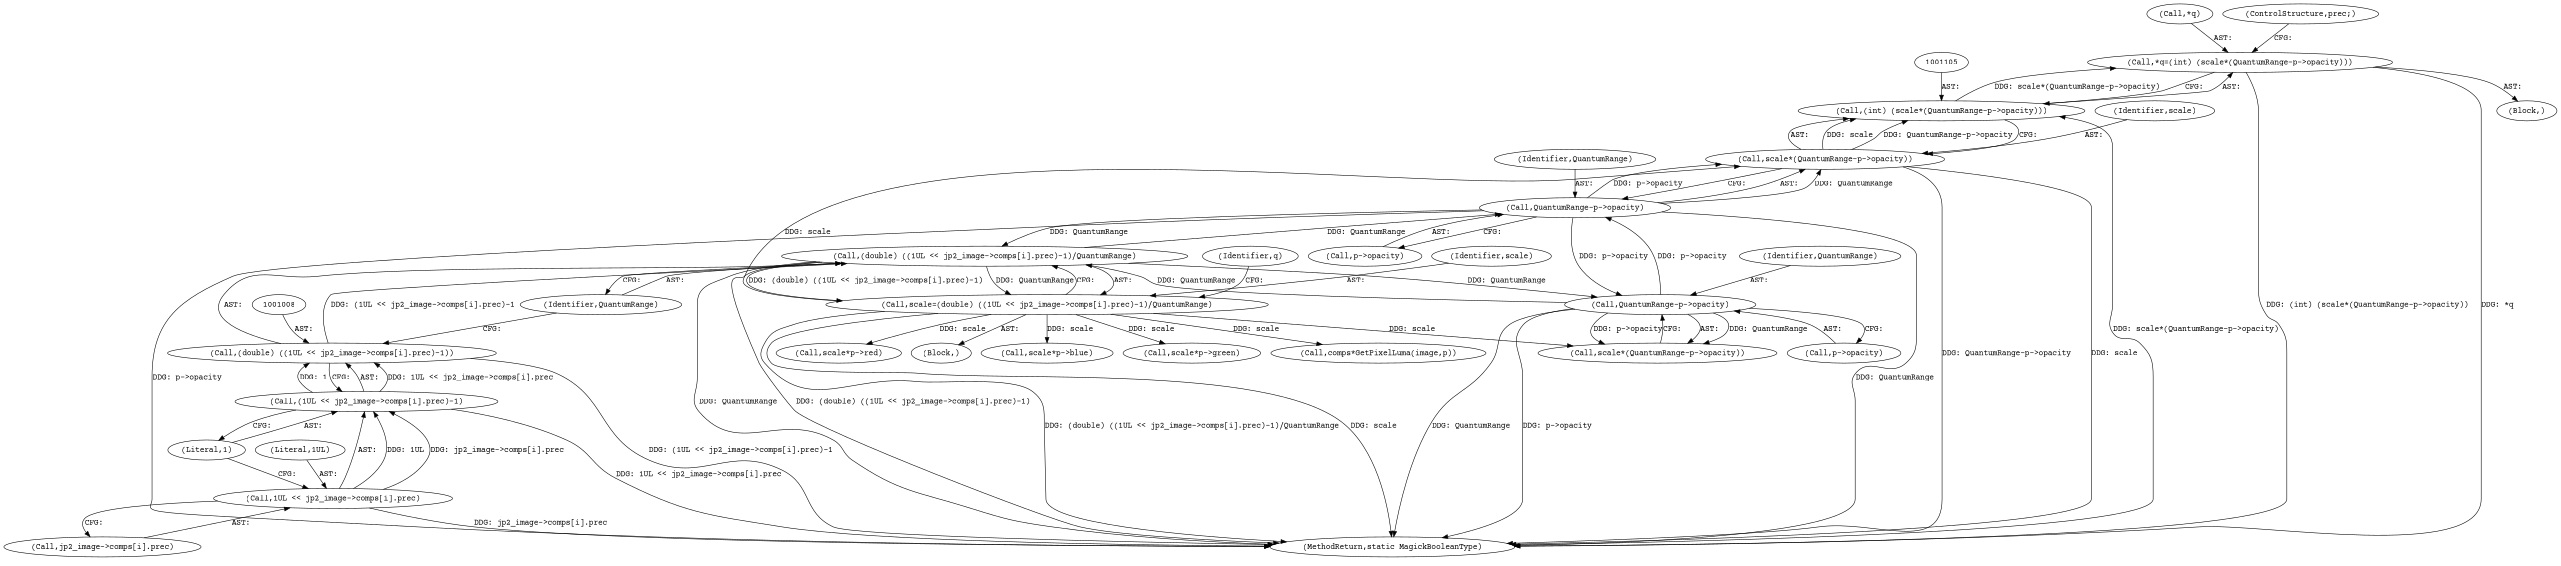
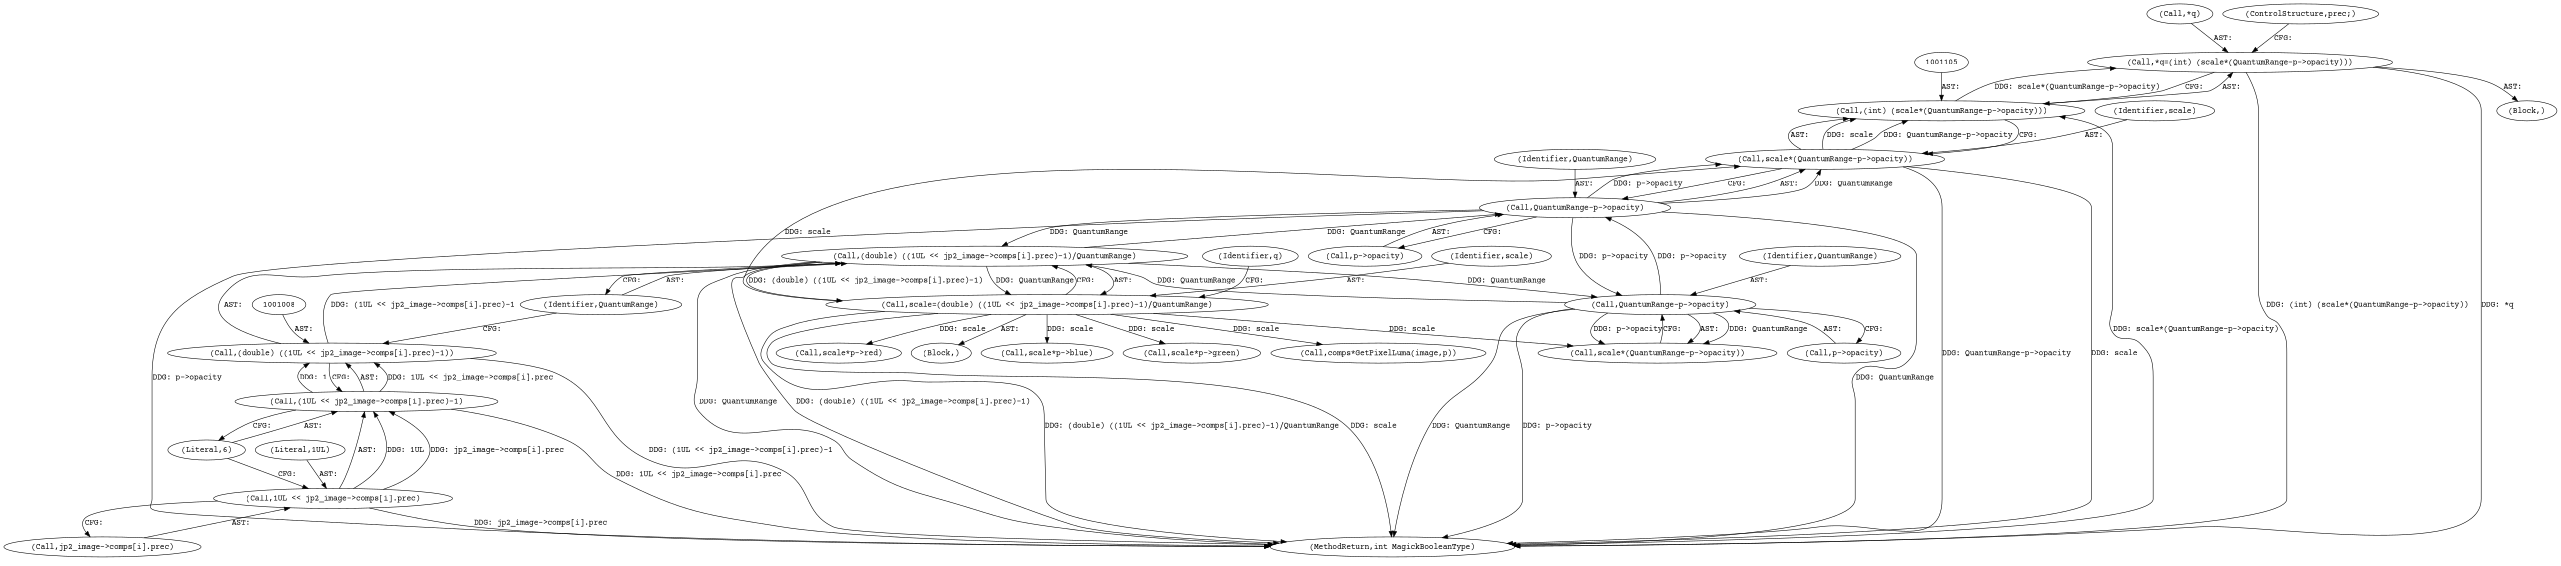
(207, 450) -> (207, 450)
(1392, 547) -> (1392, 547)
